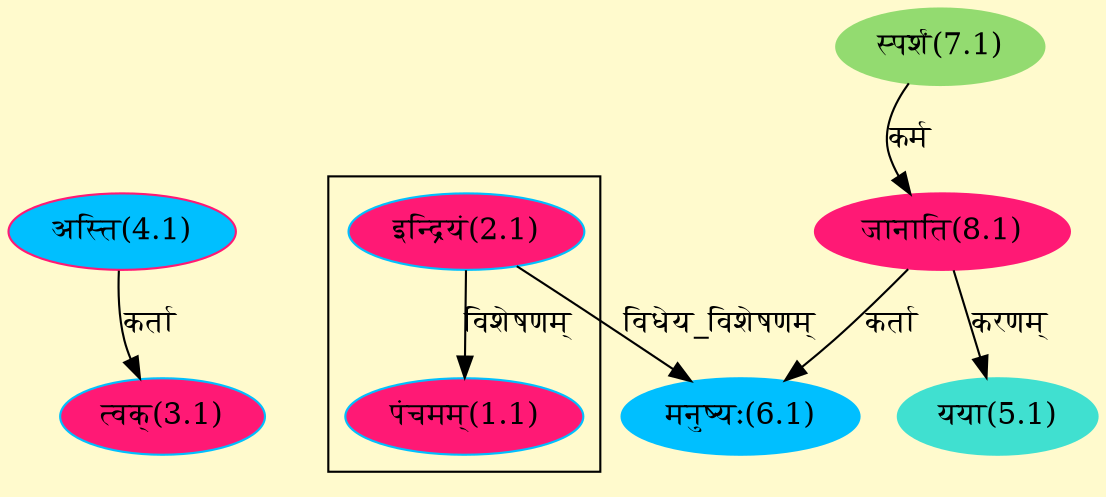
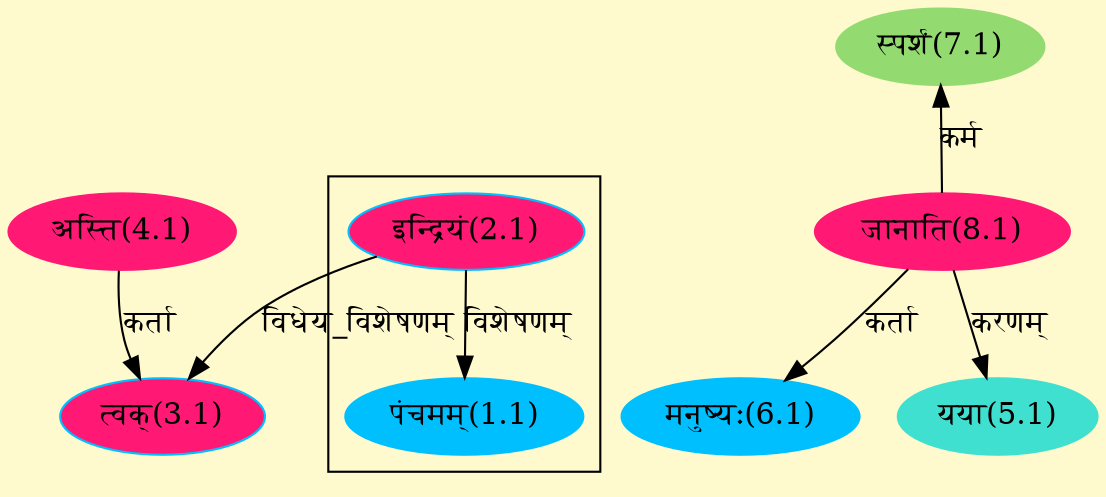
(888, 128) -> (941, 150)
(122, 232) -> (122, 232)
(587, 312) -> (282, 297)
(464, 416) -> (464, 416)
